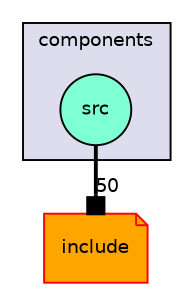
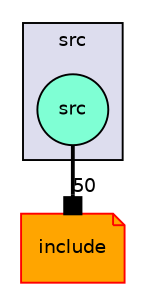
(97, 41) -> (73, 41)
